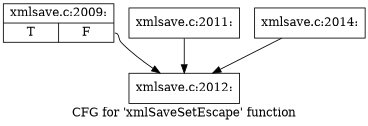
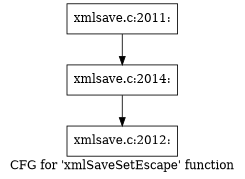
(59, 23) -> none
(184, 51) -> (122, 45)
